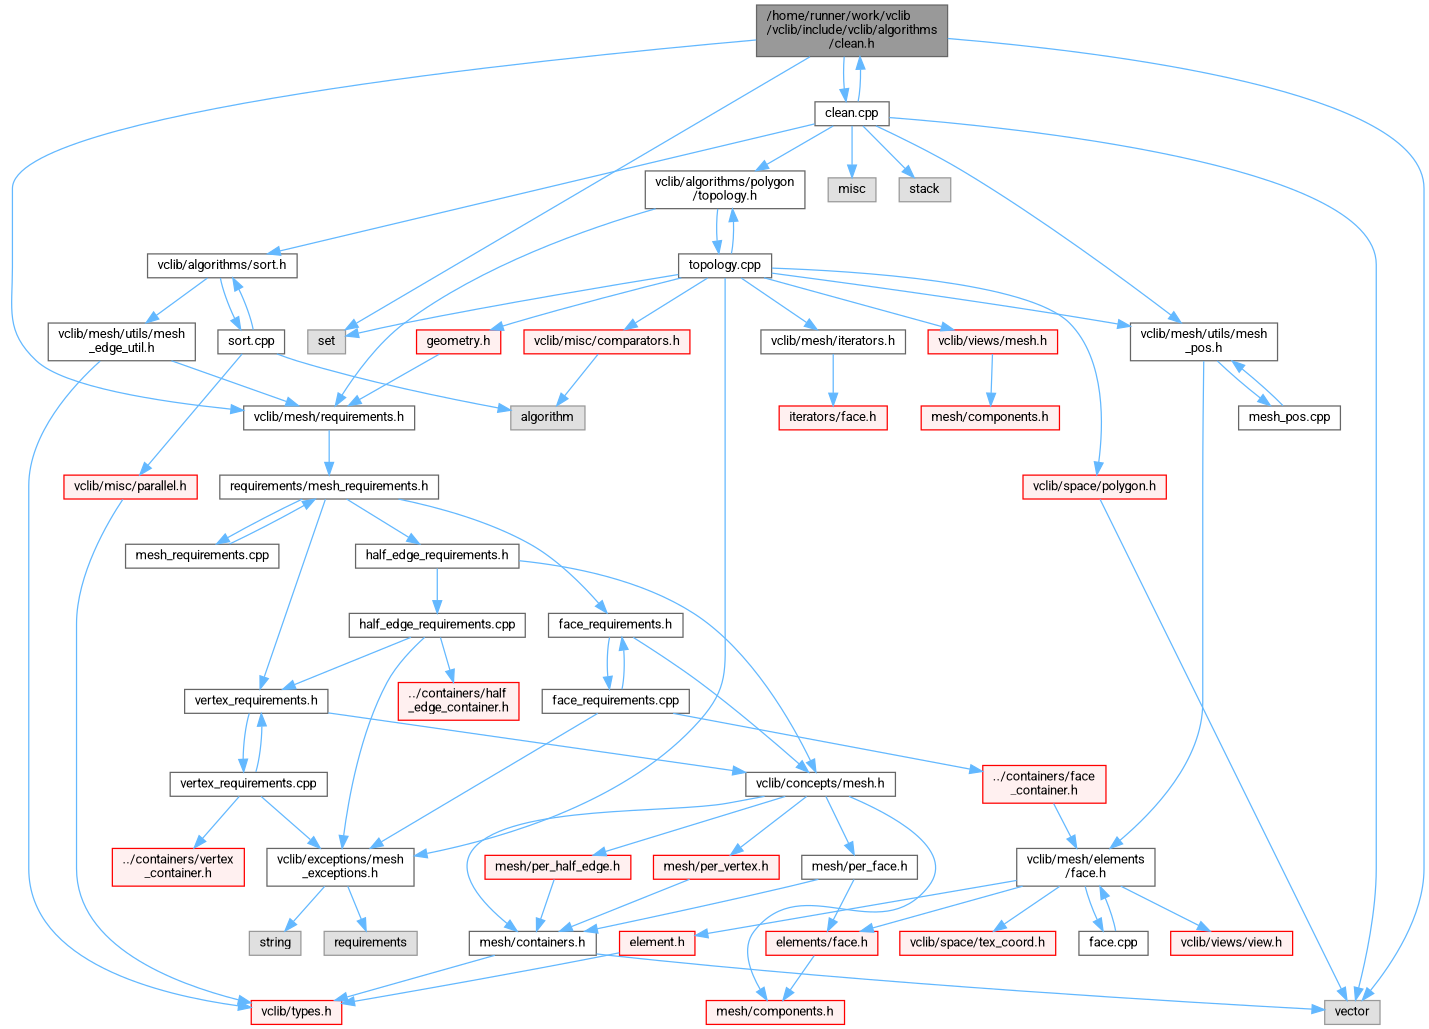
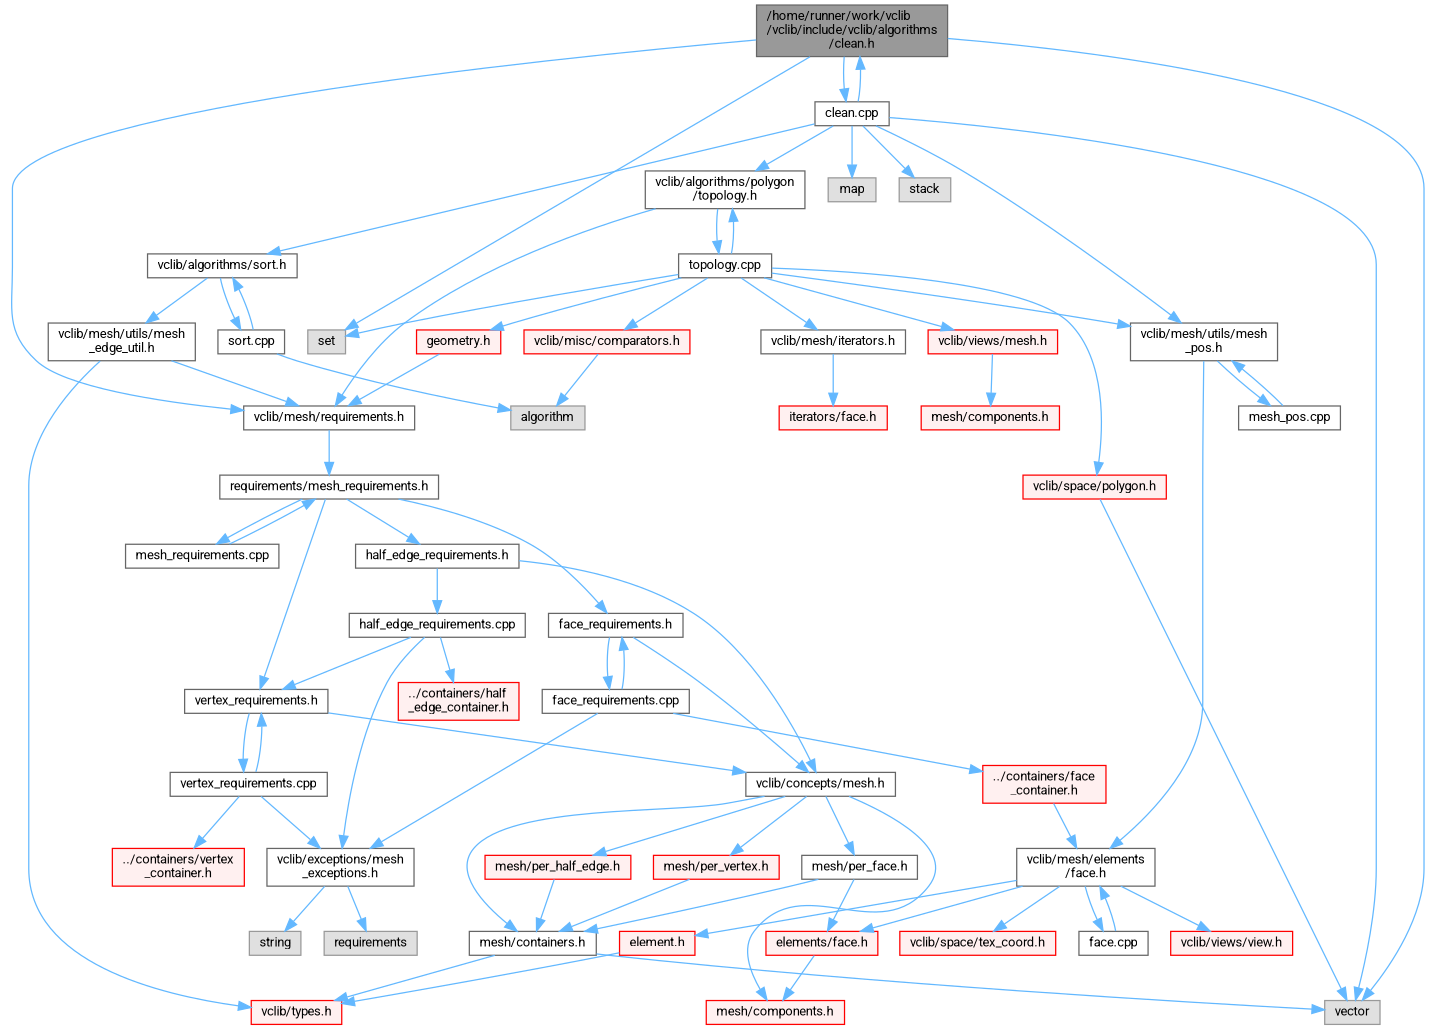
(852, 190) -> (852, 190)
(131, 487) -> none
(725, 657) -> none
